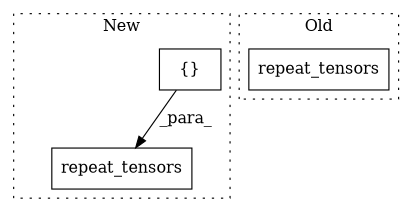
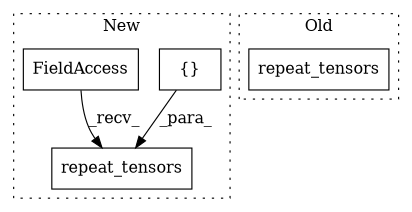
none -> (81, 69)
